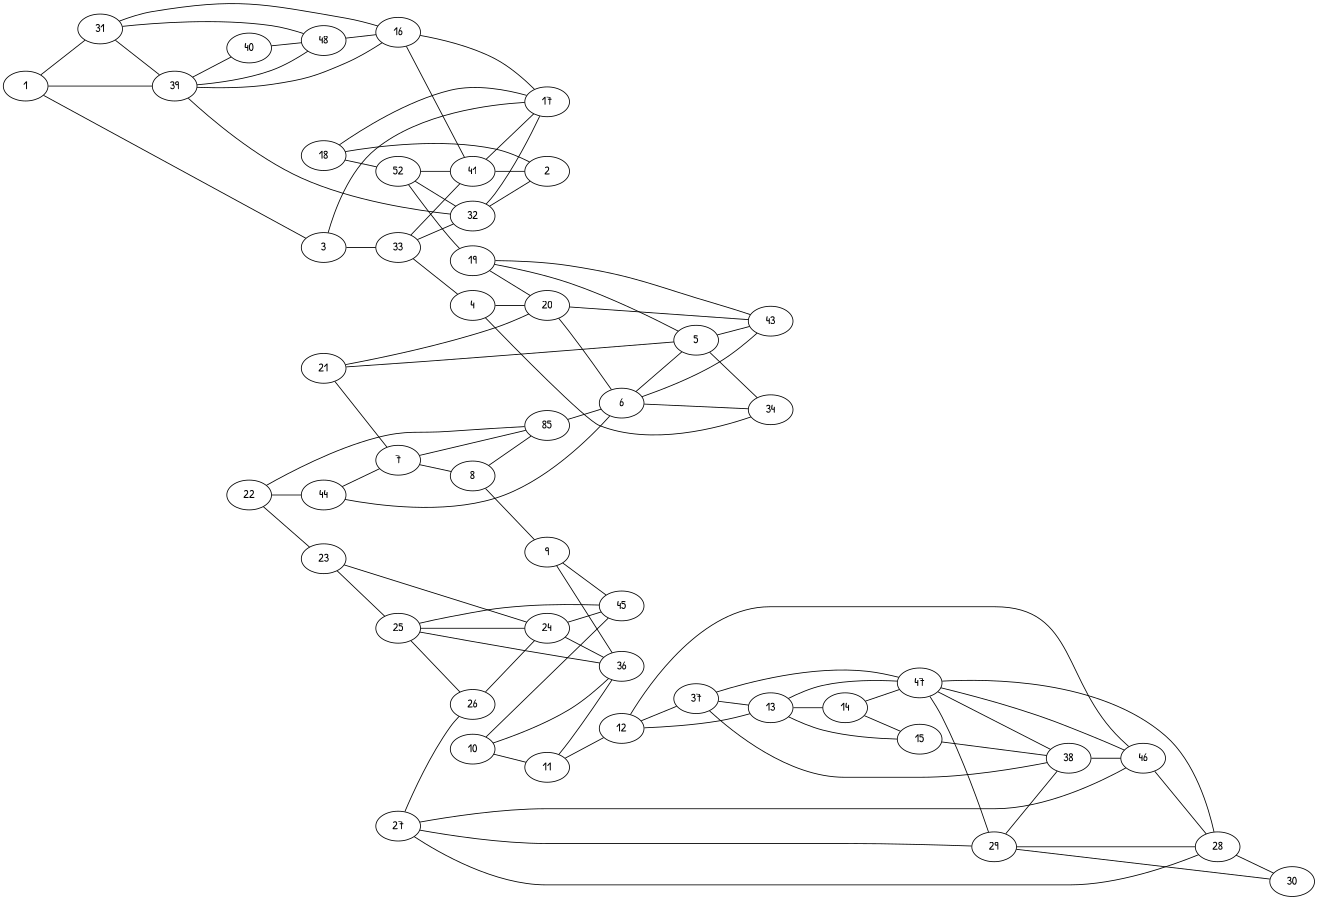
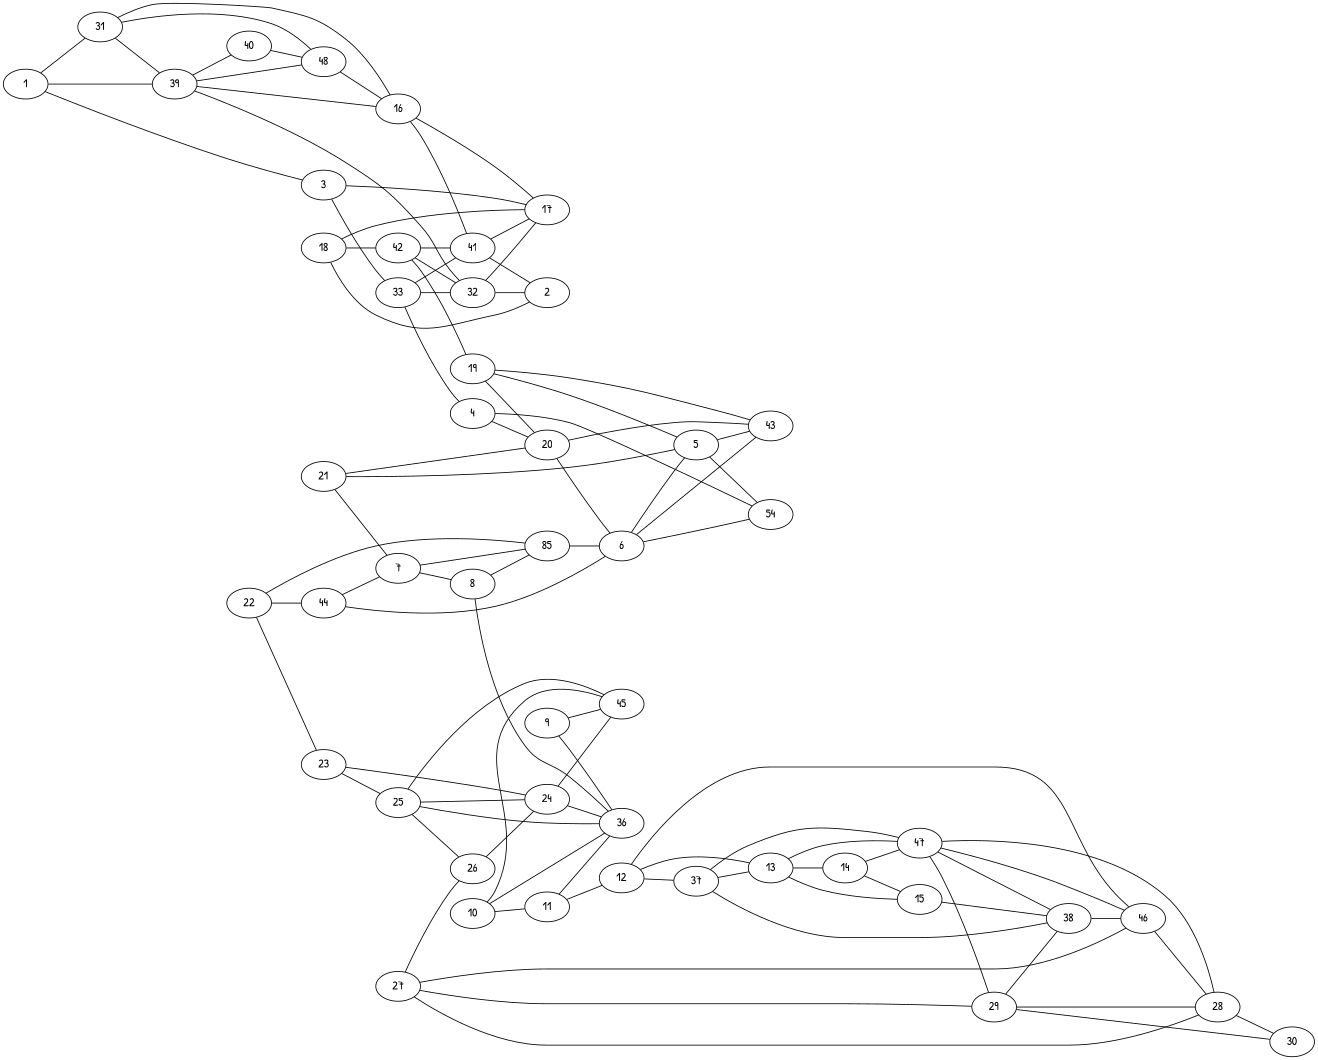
(398, 171) -> (398, 248)
(771, 410) -> (771, 515)
(510, 514) -> (512, 725)
